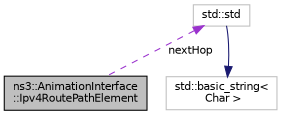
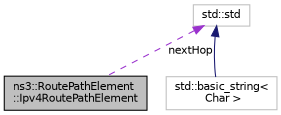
(229, 46) -> (214, 57)
(76, 93) -> (76, 93)
